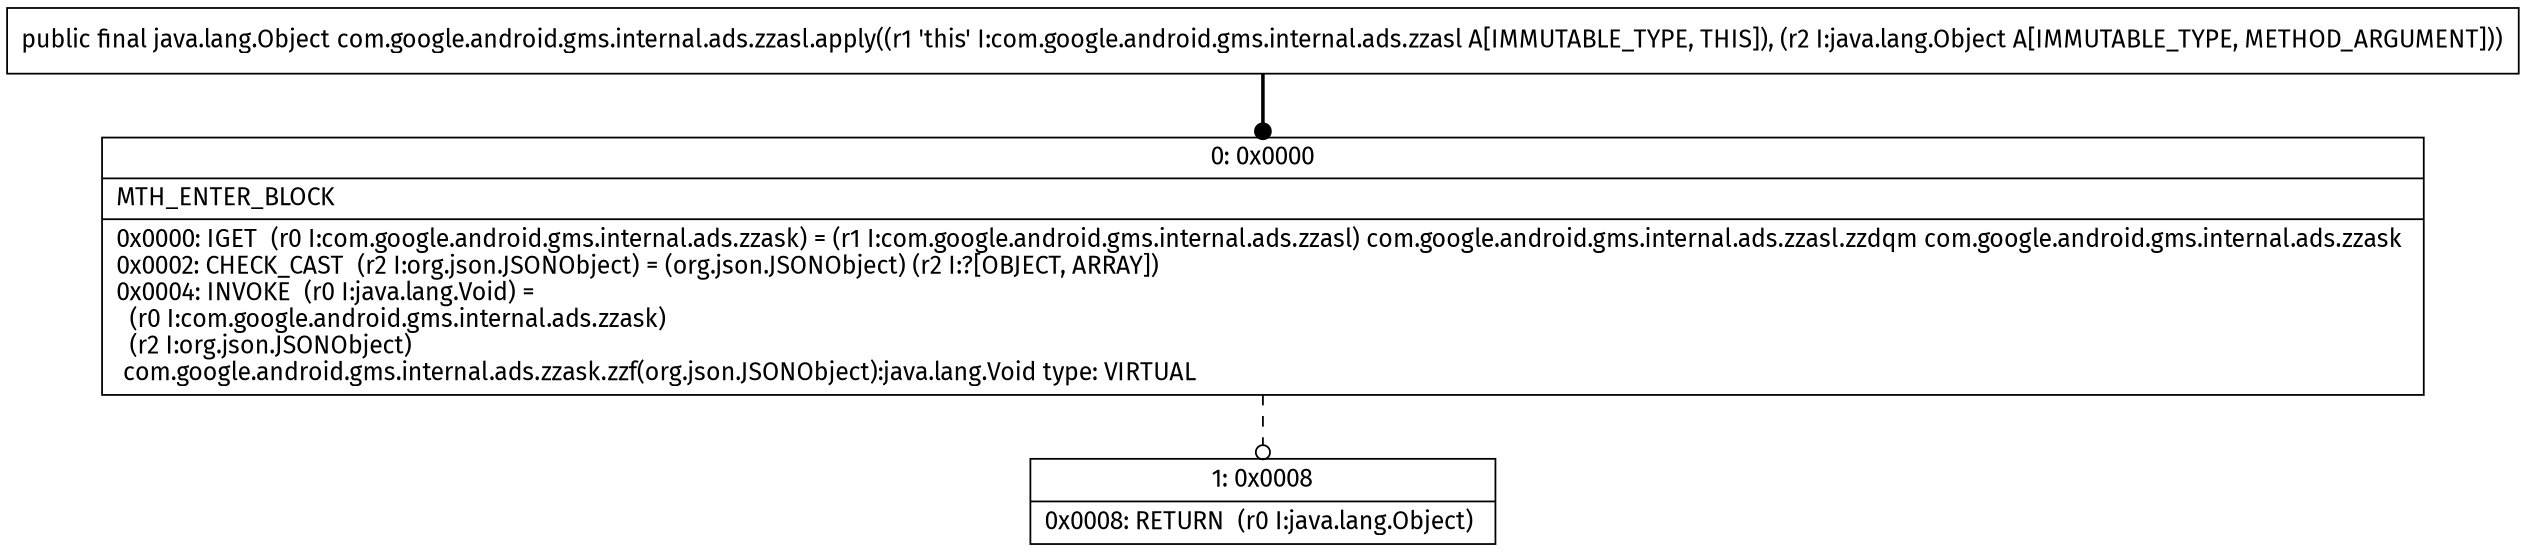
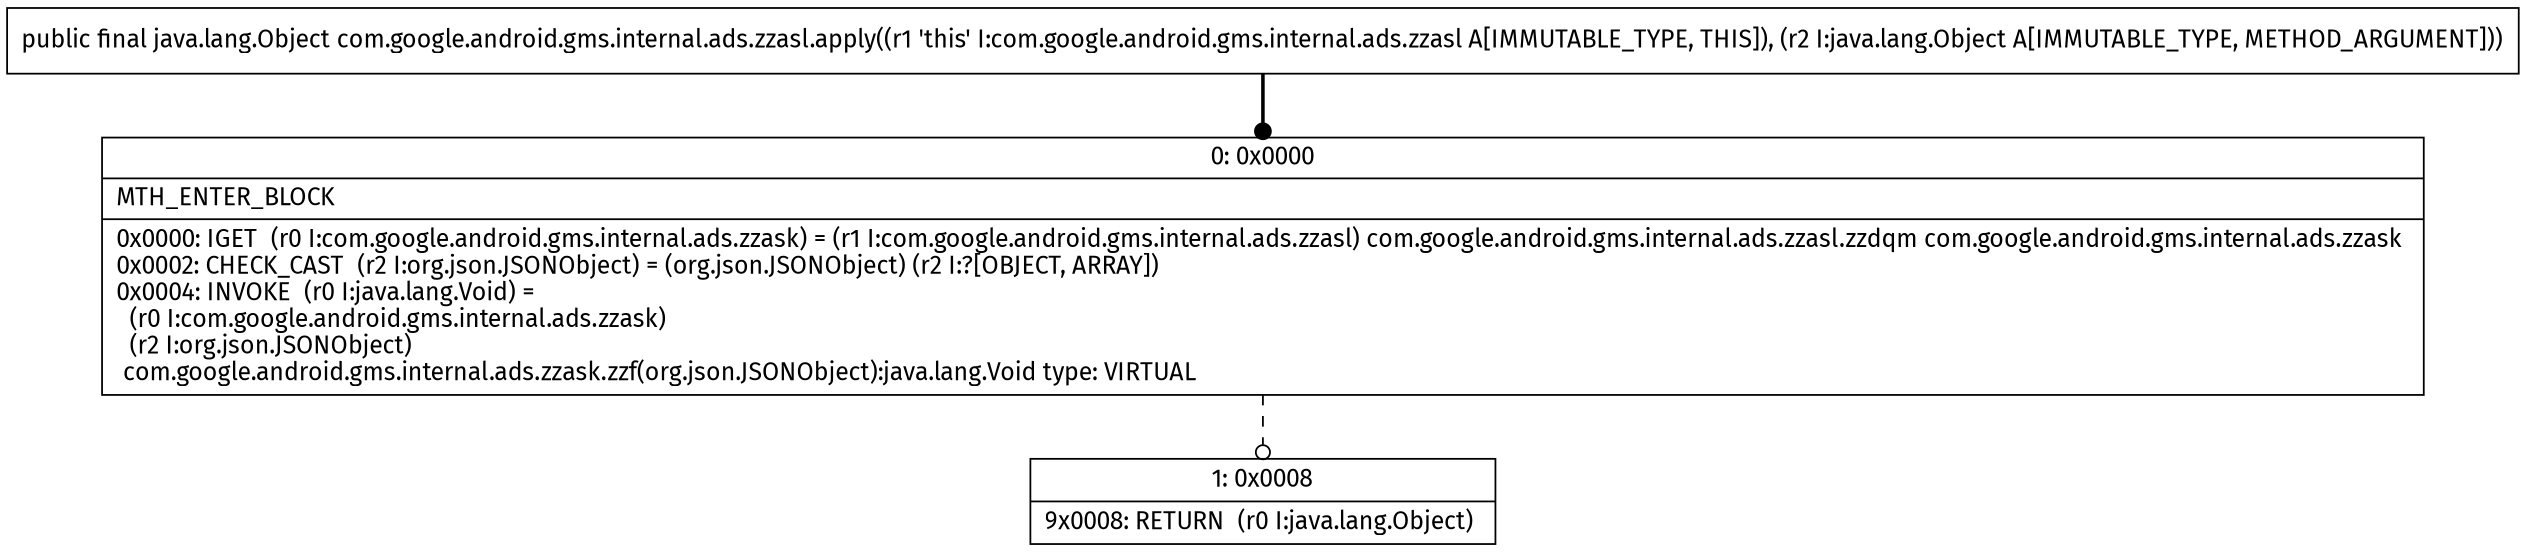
(1263, 522) -> (1263, 522)
